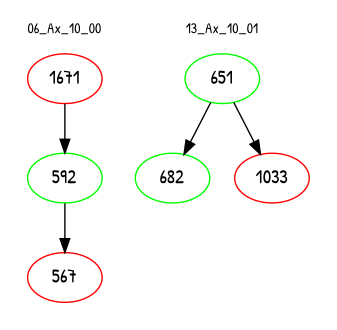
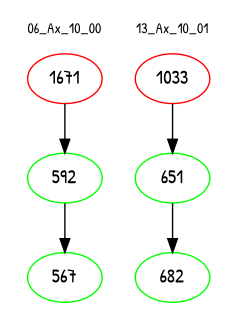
(244, 122) -> (173, 122)
(65, 277) -> (65, 277)
